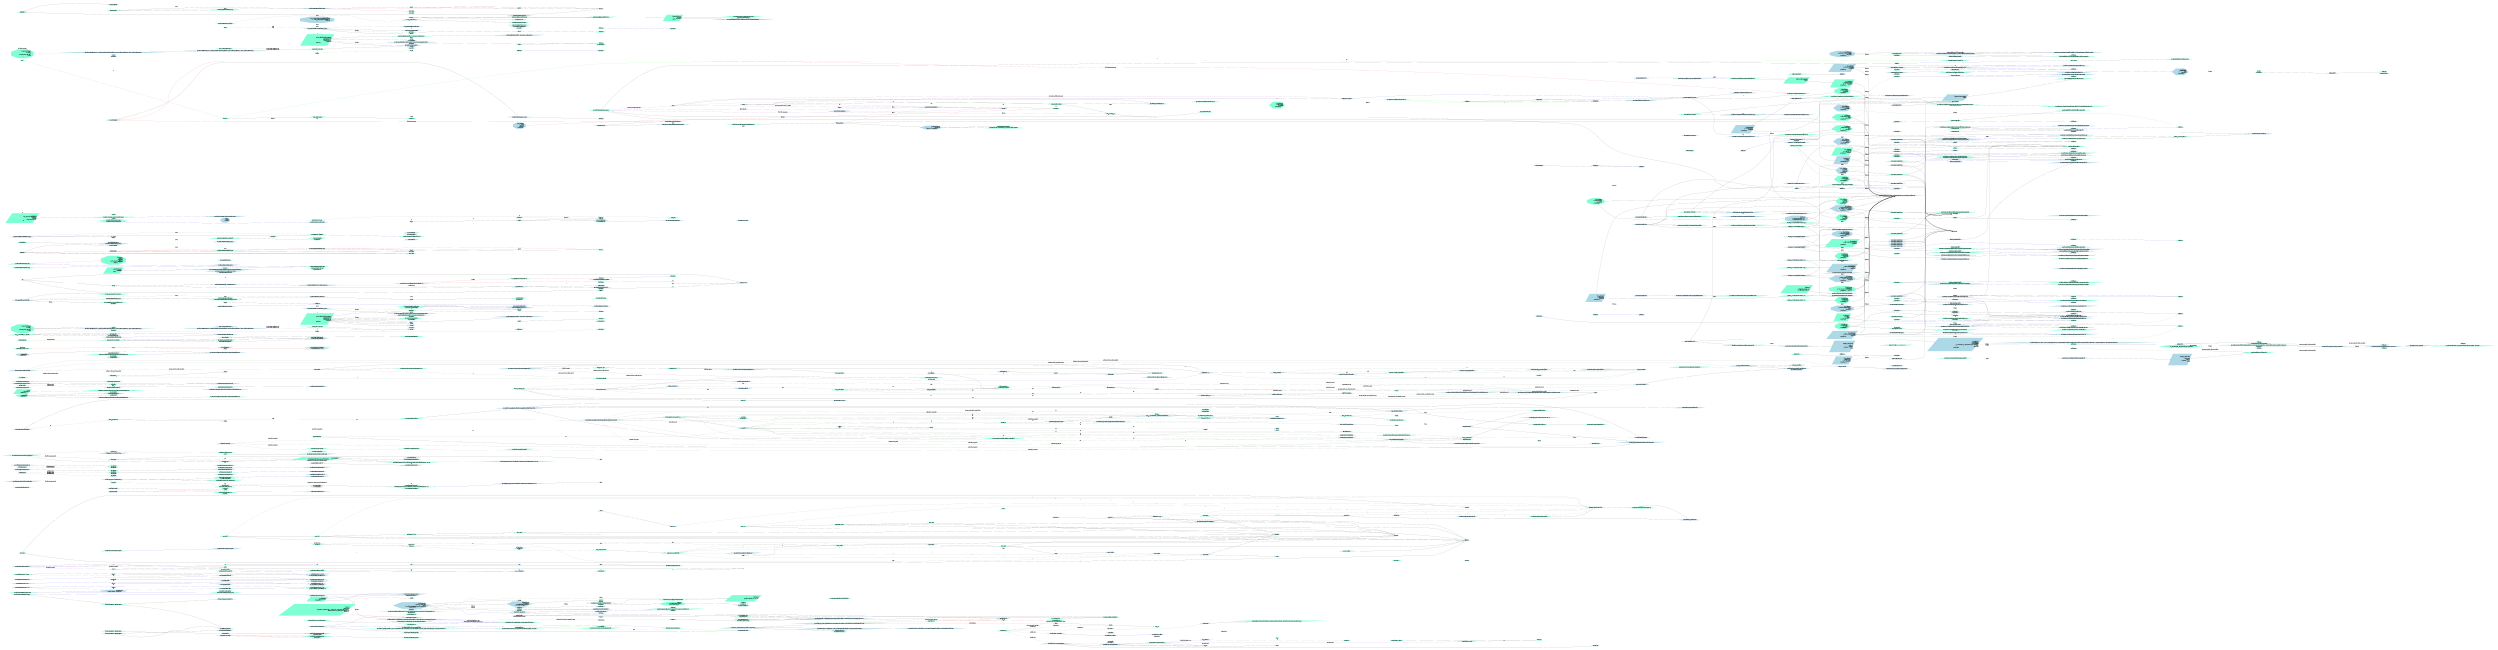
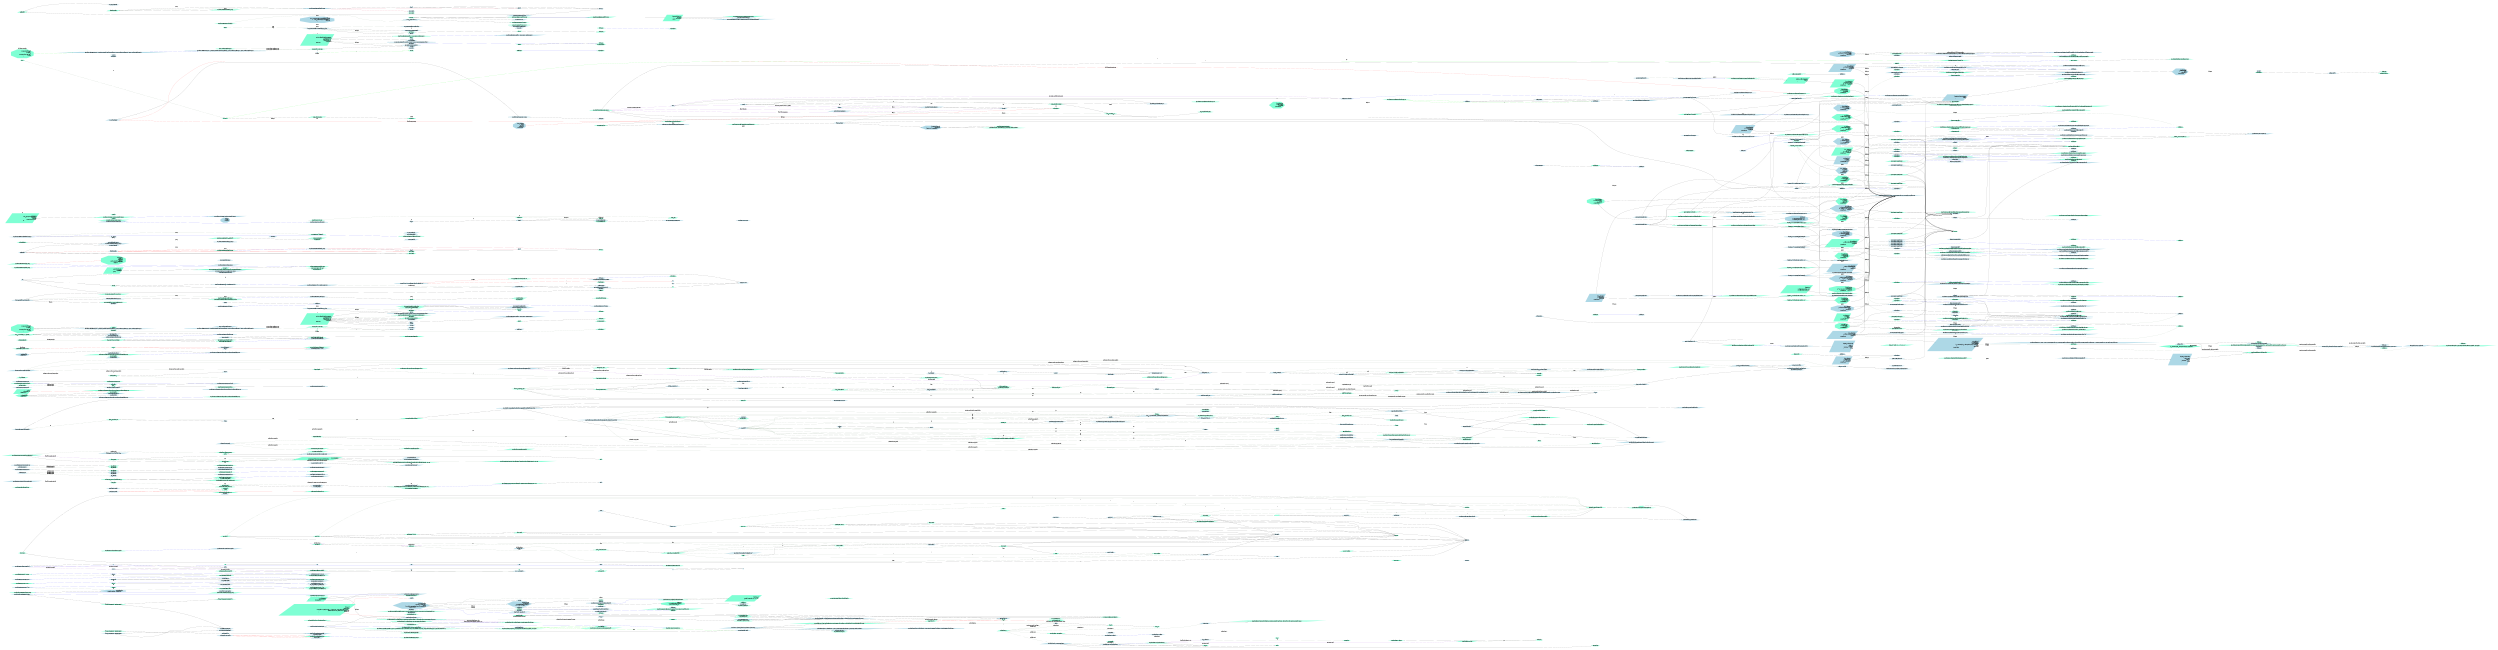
none -> (1539, 374)
(1425, 378) -> (1182, 373)
none -> (225, 578)
